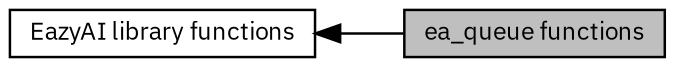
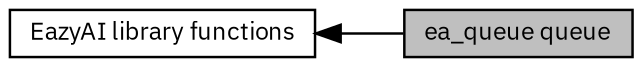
(535, 33) -> (518, 33)
